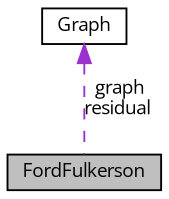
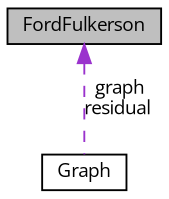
(84, 109) -> (84, 109)
